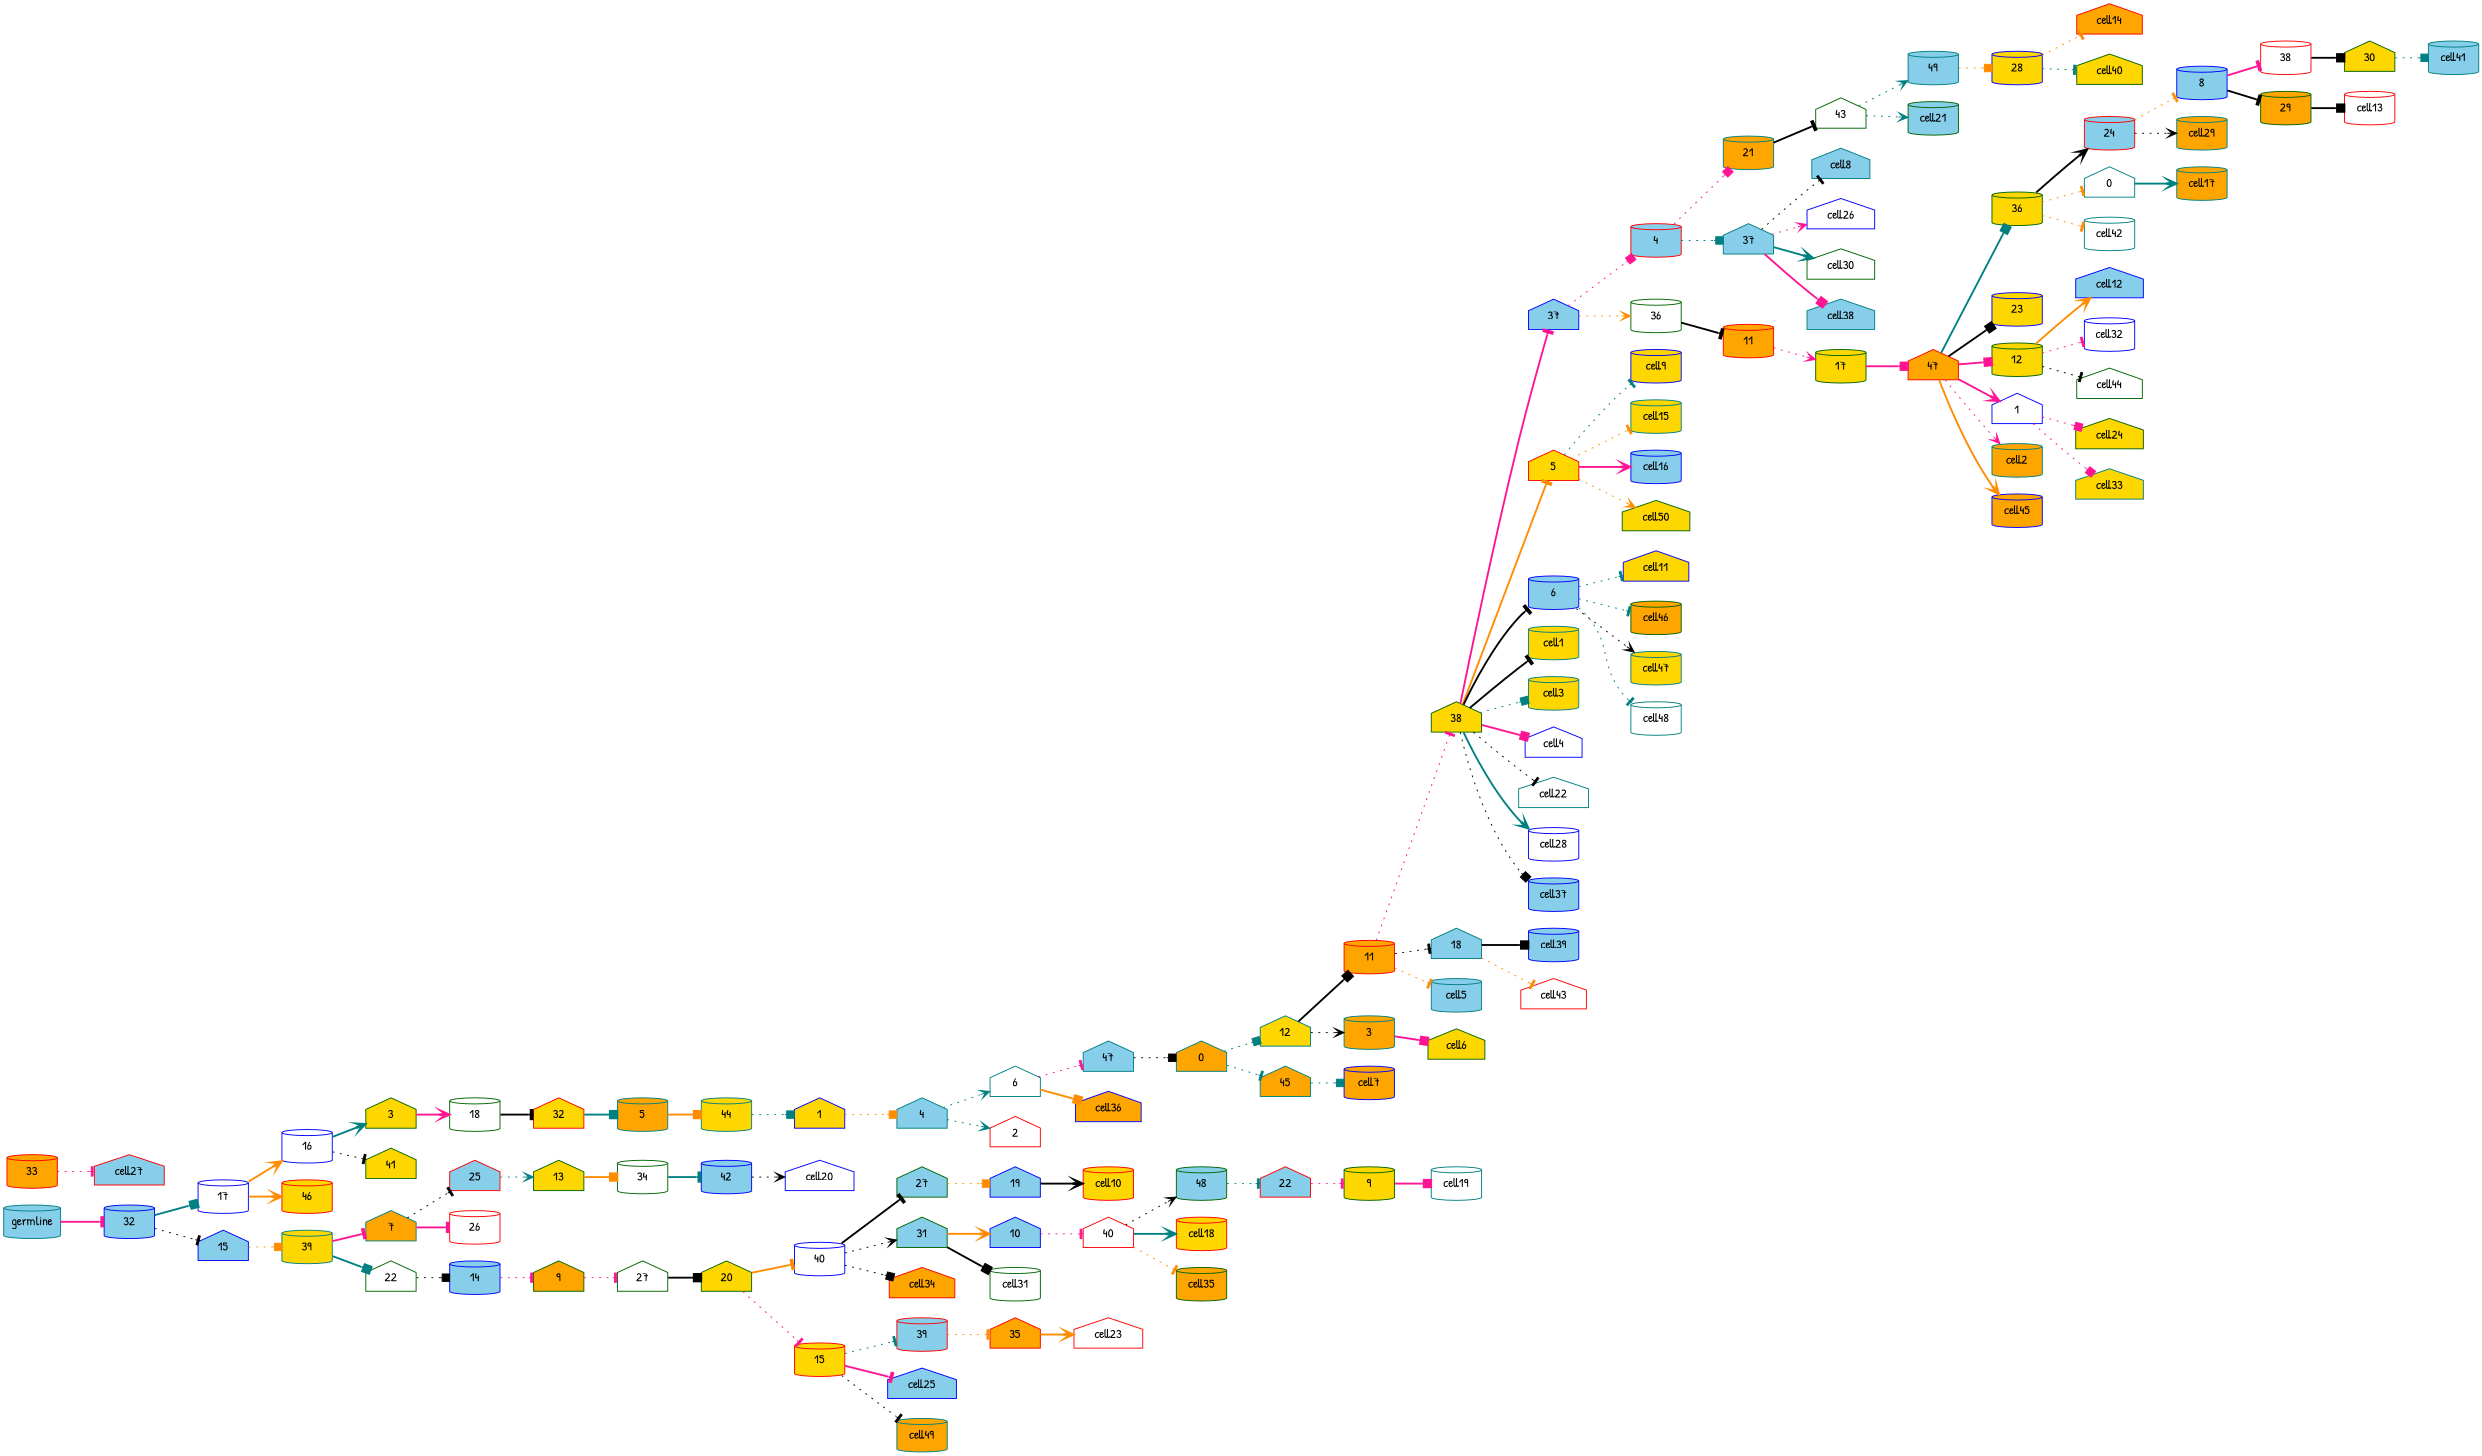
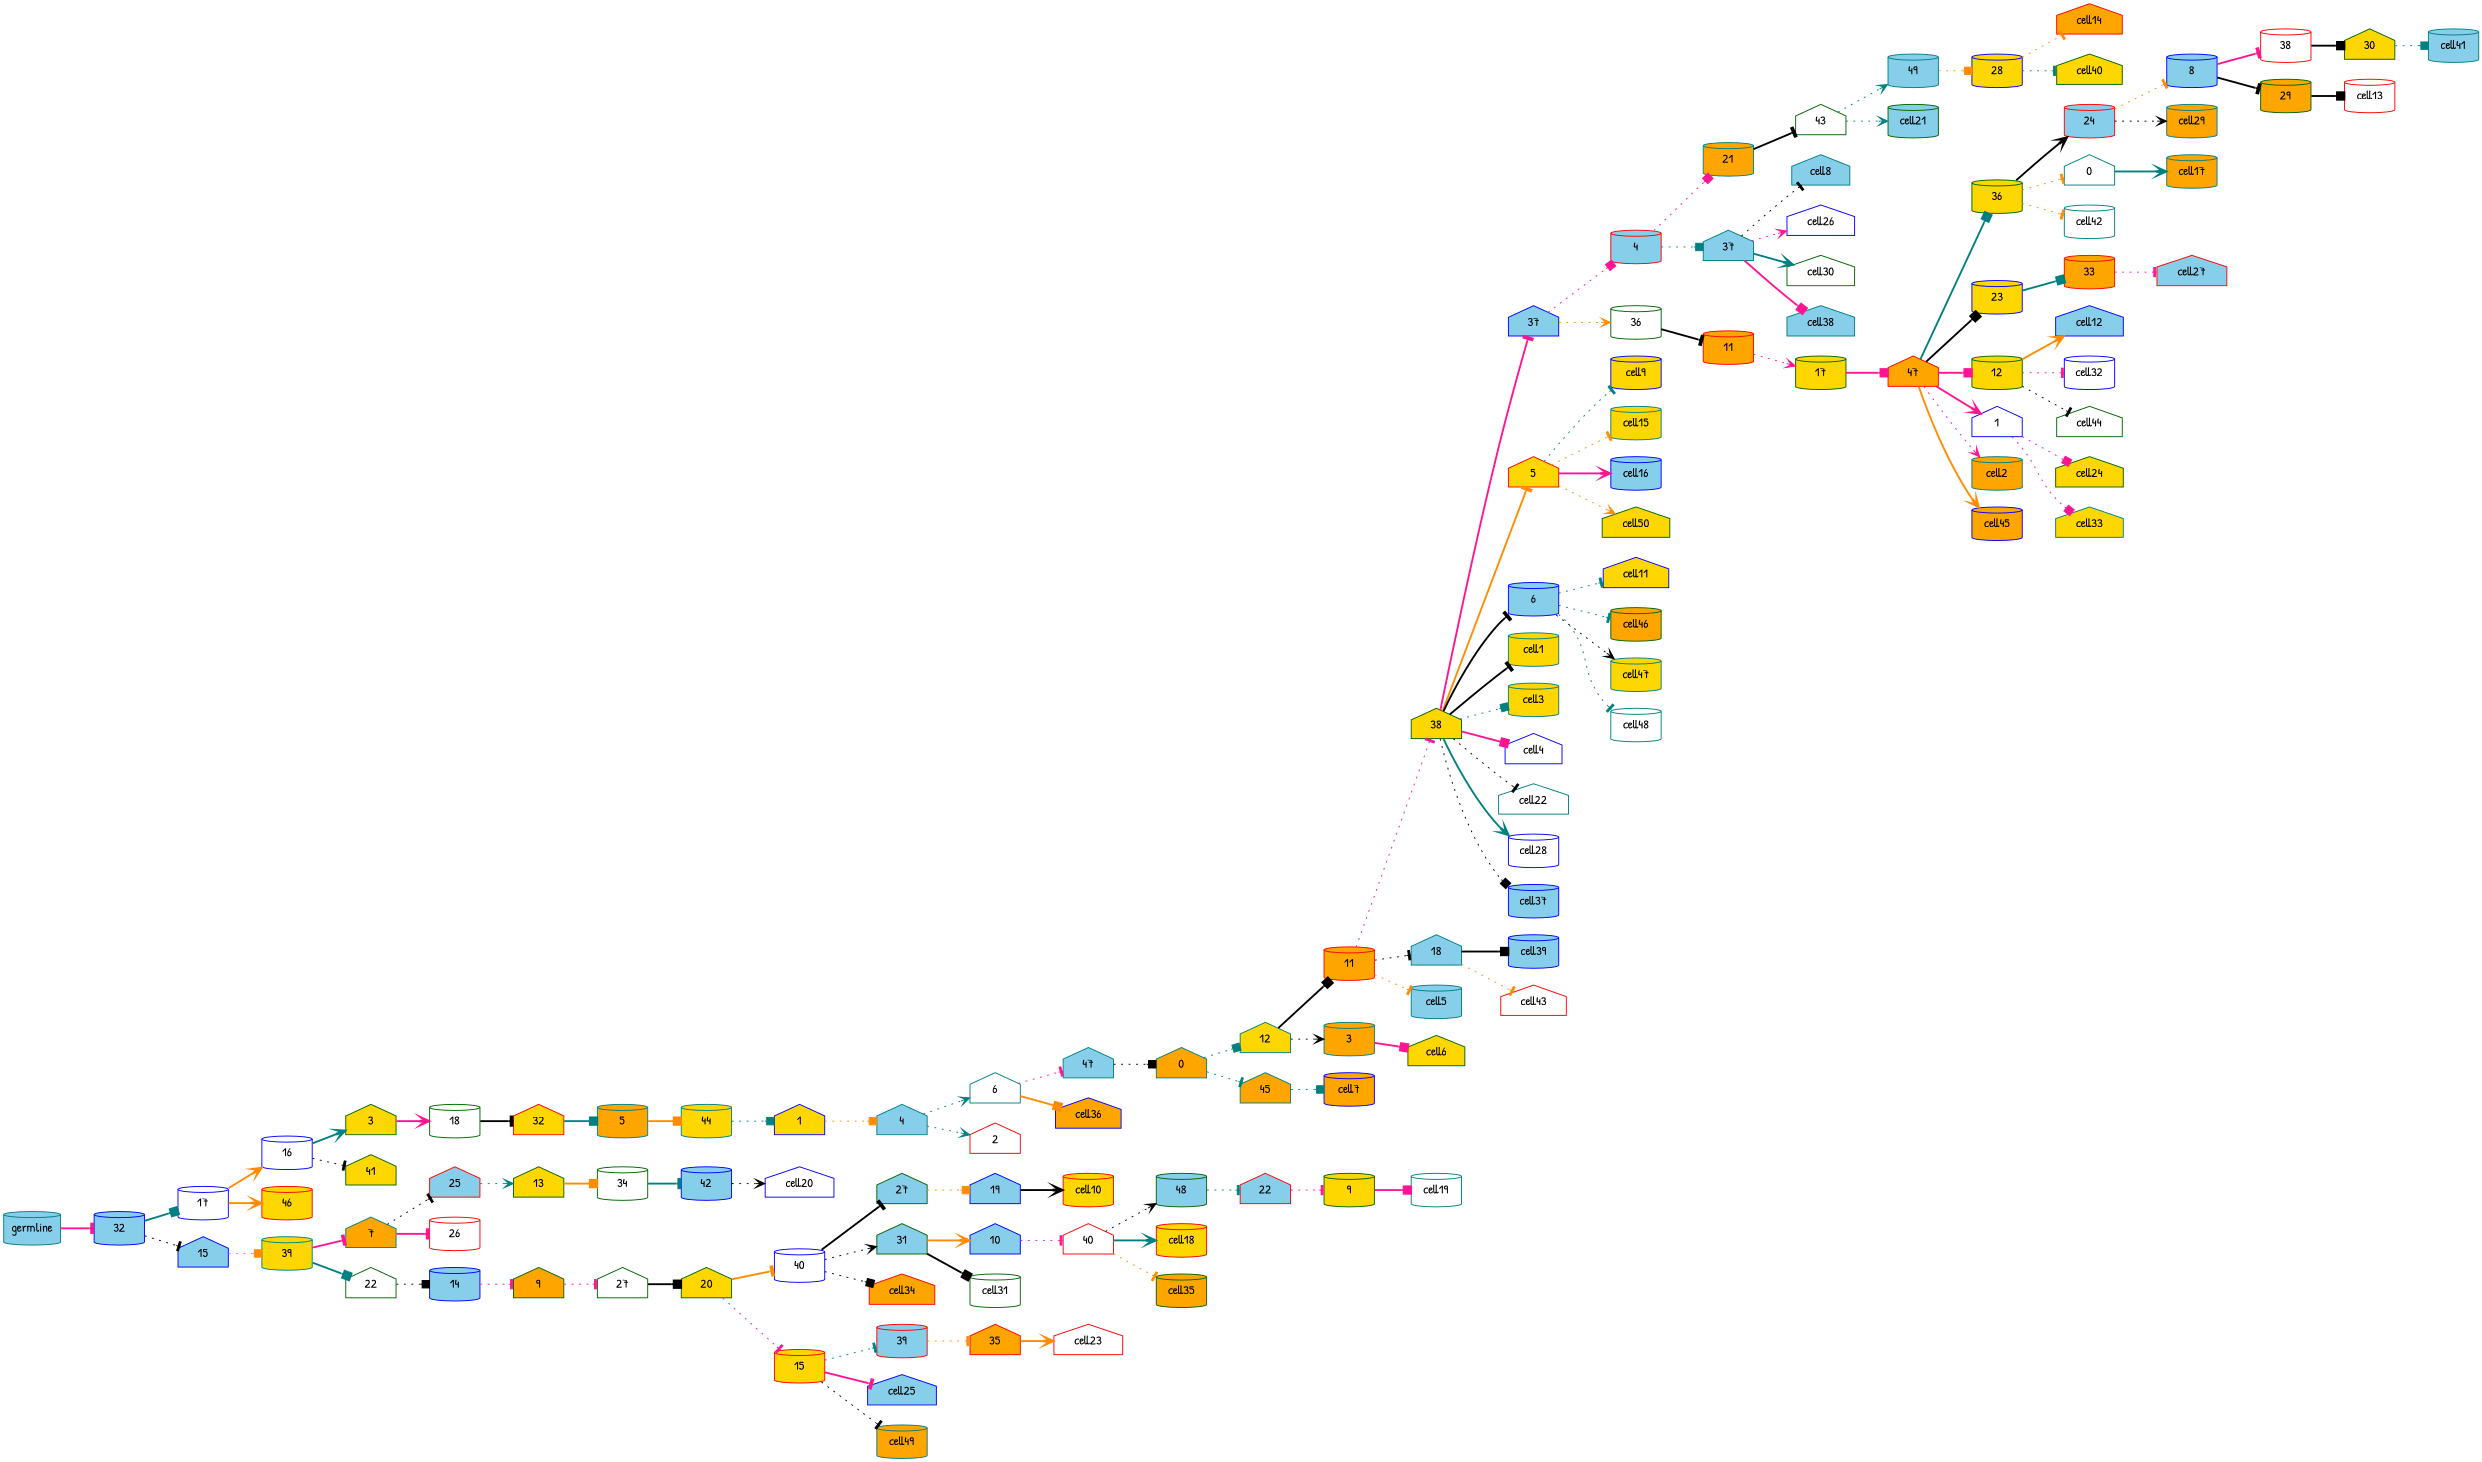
none -> (2039, 286)
